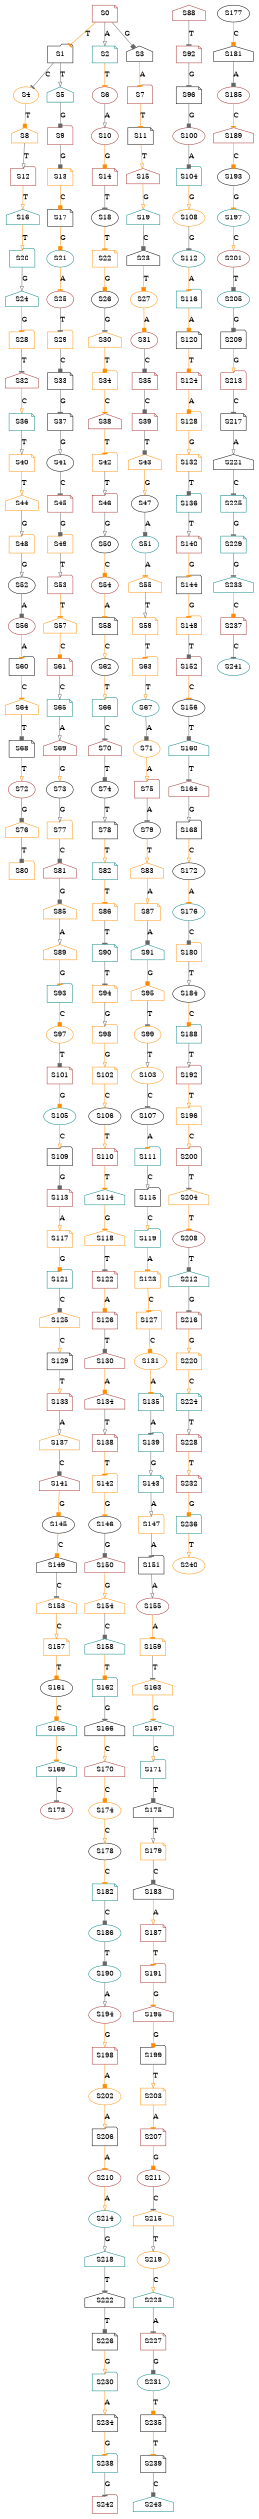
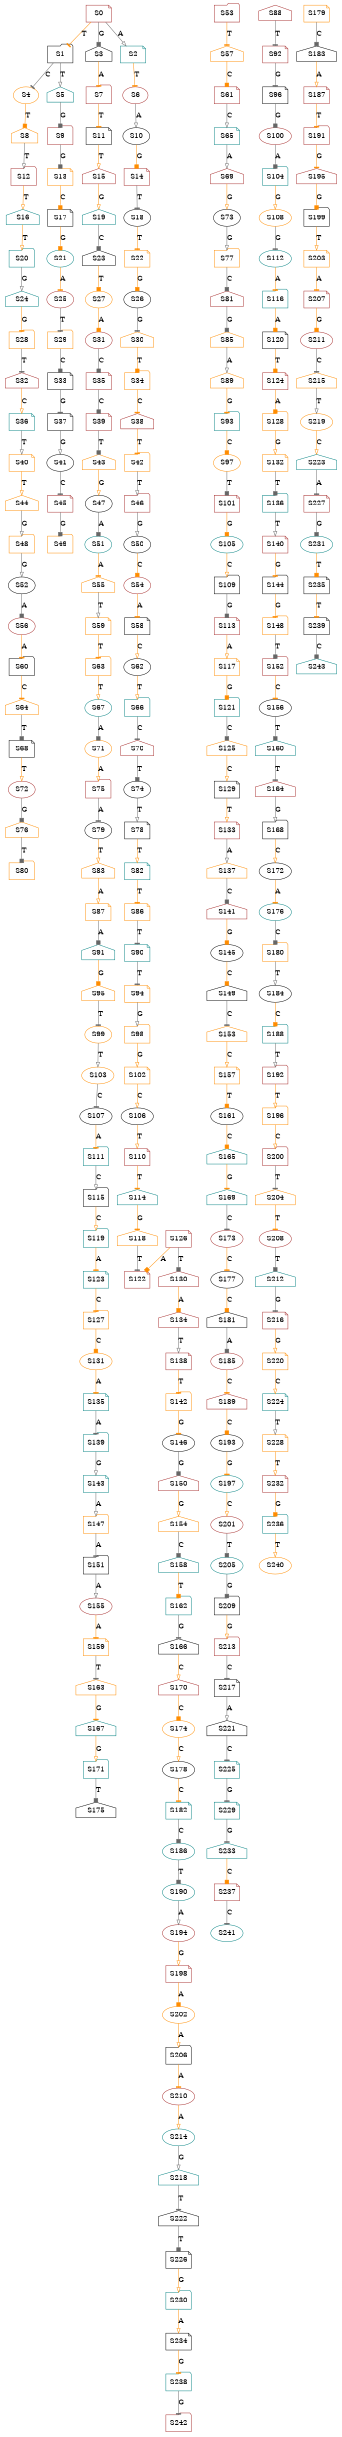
(105, 136) -> (136, 136)
(60, 563) -> none
none -> (227, 1258)
(148, 1280) -> (96, 1280)
(105, 1298) -> (160, 1258)
(189, 1443) -> (275, 1443)
(153, 1828) -> none
